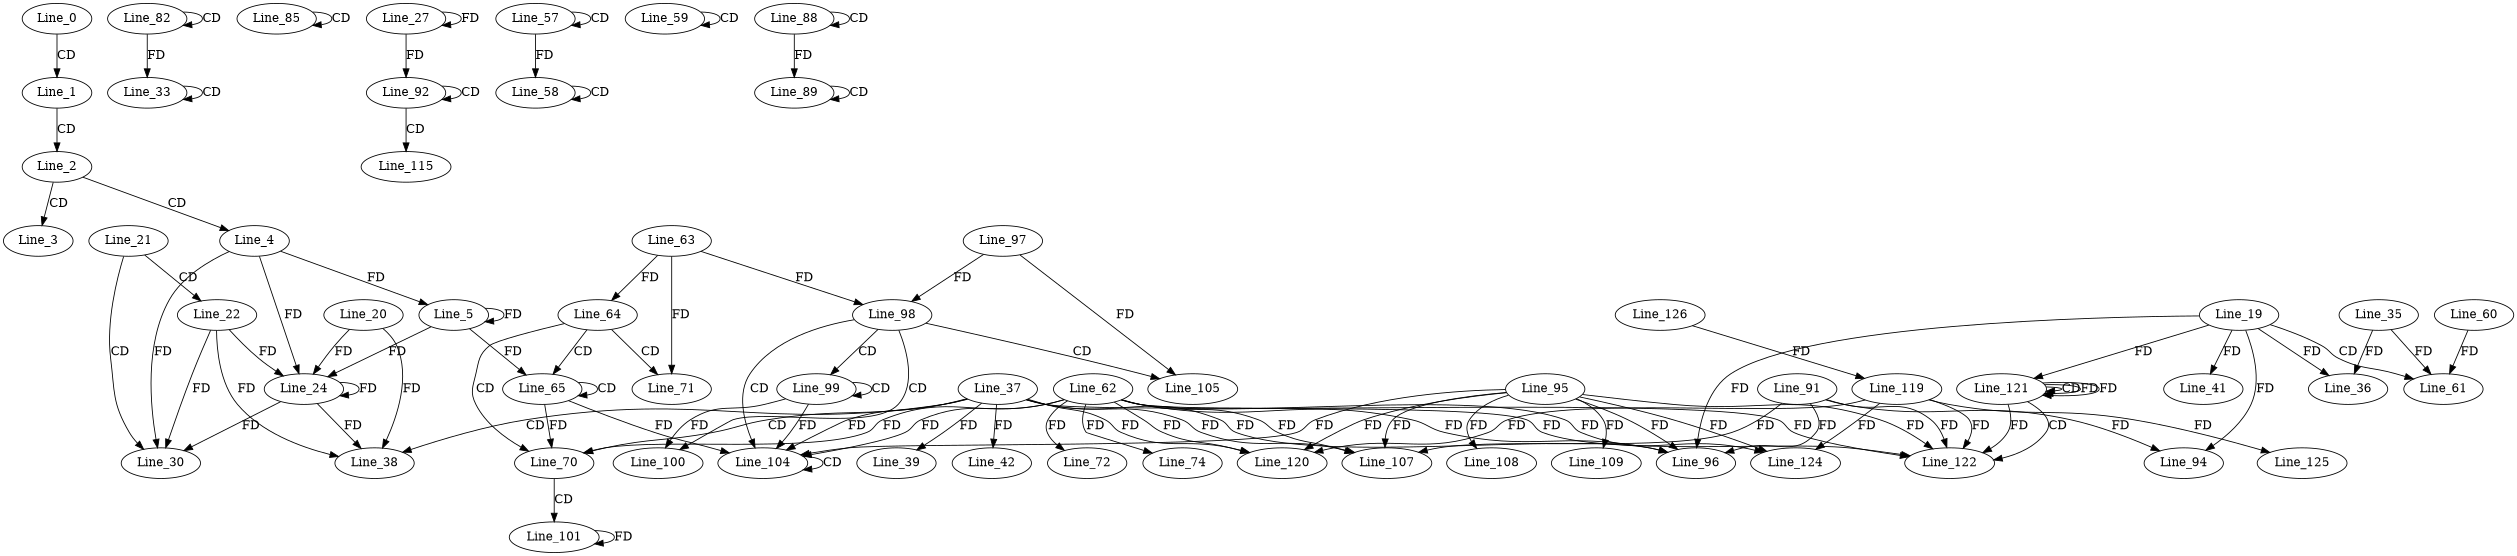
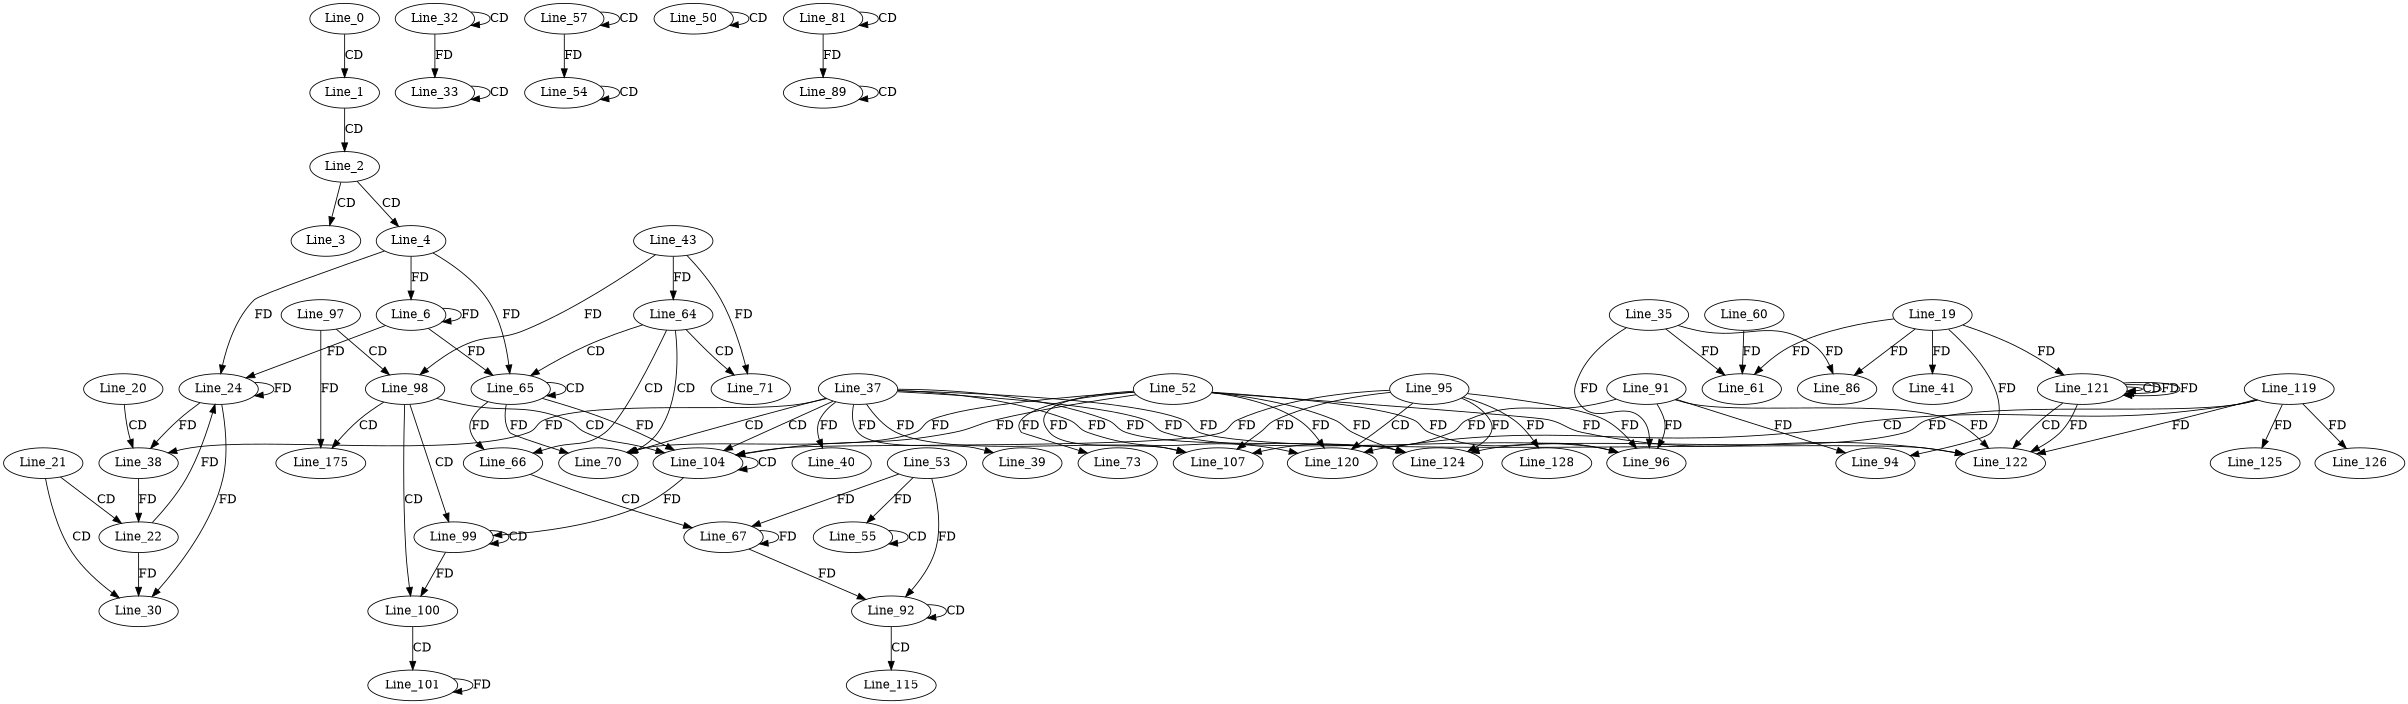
(147, 19) -> (435, 19)
(277, 19) -> (853, 537)
(406, 19) -> (724, 537)
(665, 19) -> (694, 19)
(794, 19) -> (823, 19)
(535, 93) -> (564, 93)
(672, 241) -> (673, 241)
(963, 278) -> (378, 352)
(454, 315) -> (411, 315)
(158, 330) -> (487, 298)
(1924, 330) -> (1577, 400)
(333, 347) -> none
(1770, 349) -> (2321, 423)
(2348, 352) -> (1801, 352)
(412, 389) -> (138, 426)
(1093, 389) -> (1173, 389)
(1193, 389) -> (321, 463)
(2348, 389) -> (1837, 389)
(244, 411) -> (139, 496)
(1845, 411) -> none
(796, 424) -> (598, 520)
(535, 426) -> (554, 426)
(857, 426) -> (798, 426)
(1373, 426) -> (1400, 426)
(1517, 426) -> (1892, 426)
none -> (1132, 434)
none -> (503, 463)
none -> (927, 463)
(992, 463) -> (832, 463)
(1087, 463) -> (1118, 463)
(1182, 463) -> none
(1492, 463) -> (1547, 463)
(1596, 463) -> none
(554, 496) -> (413, 644)
